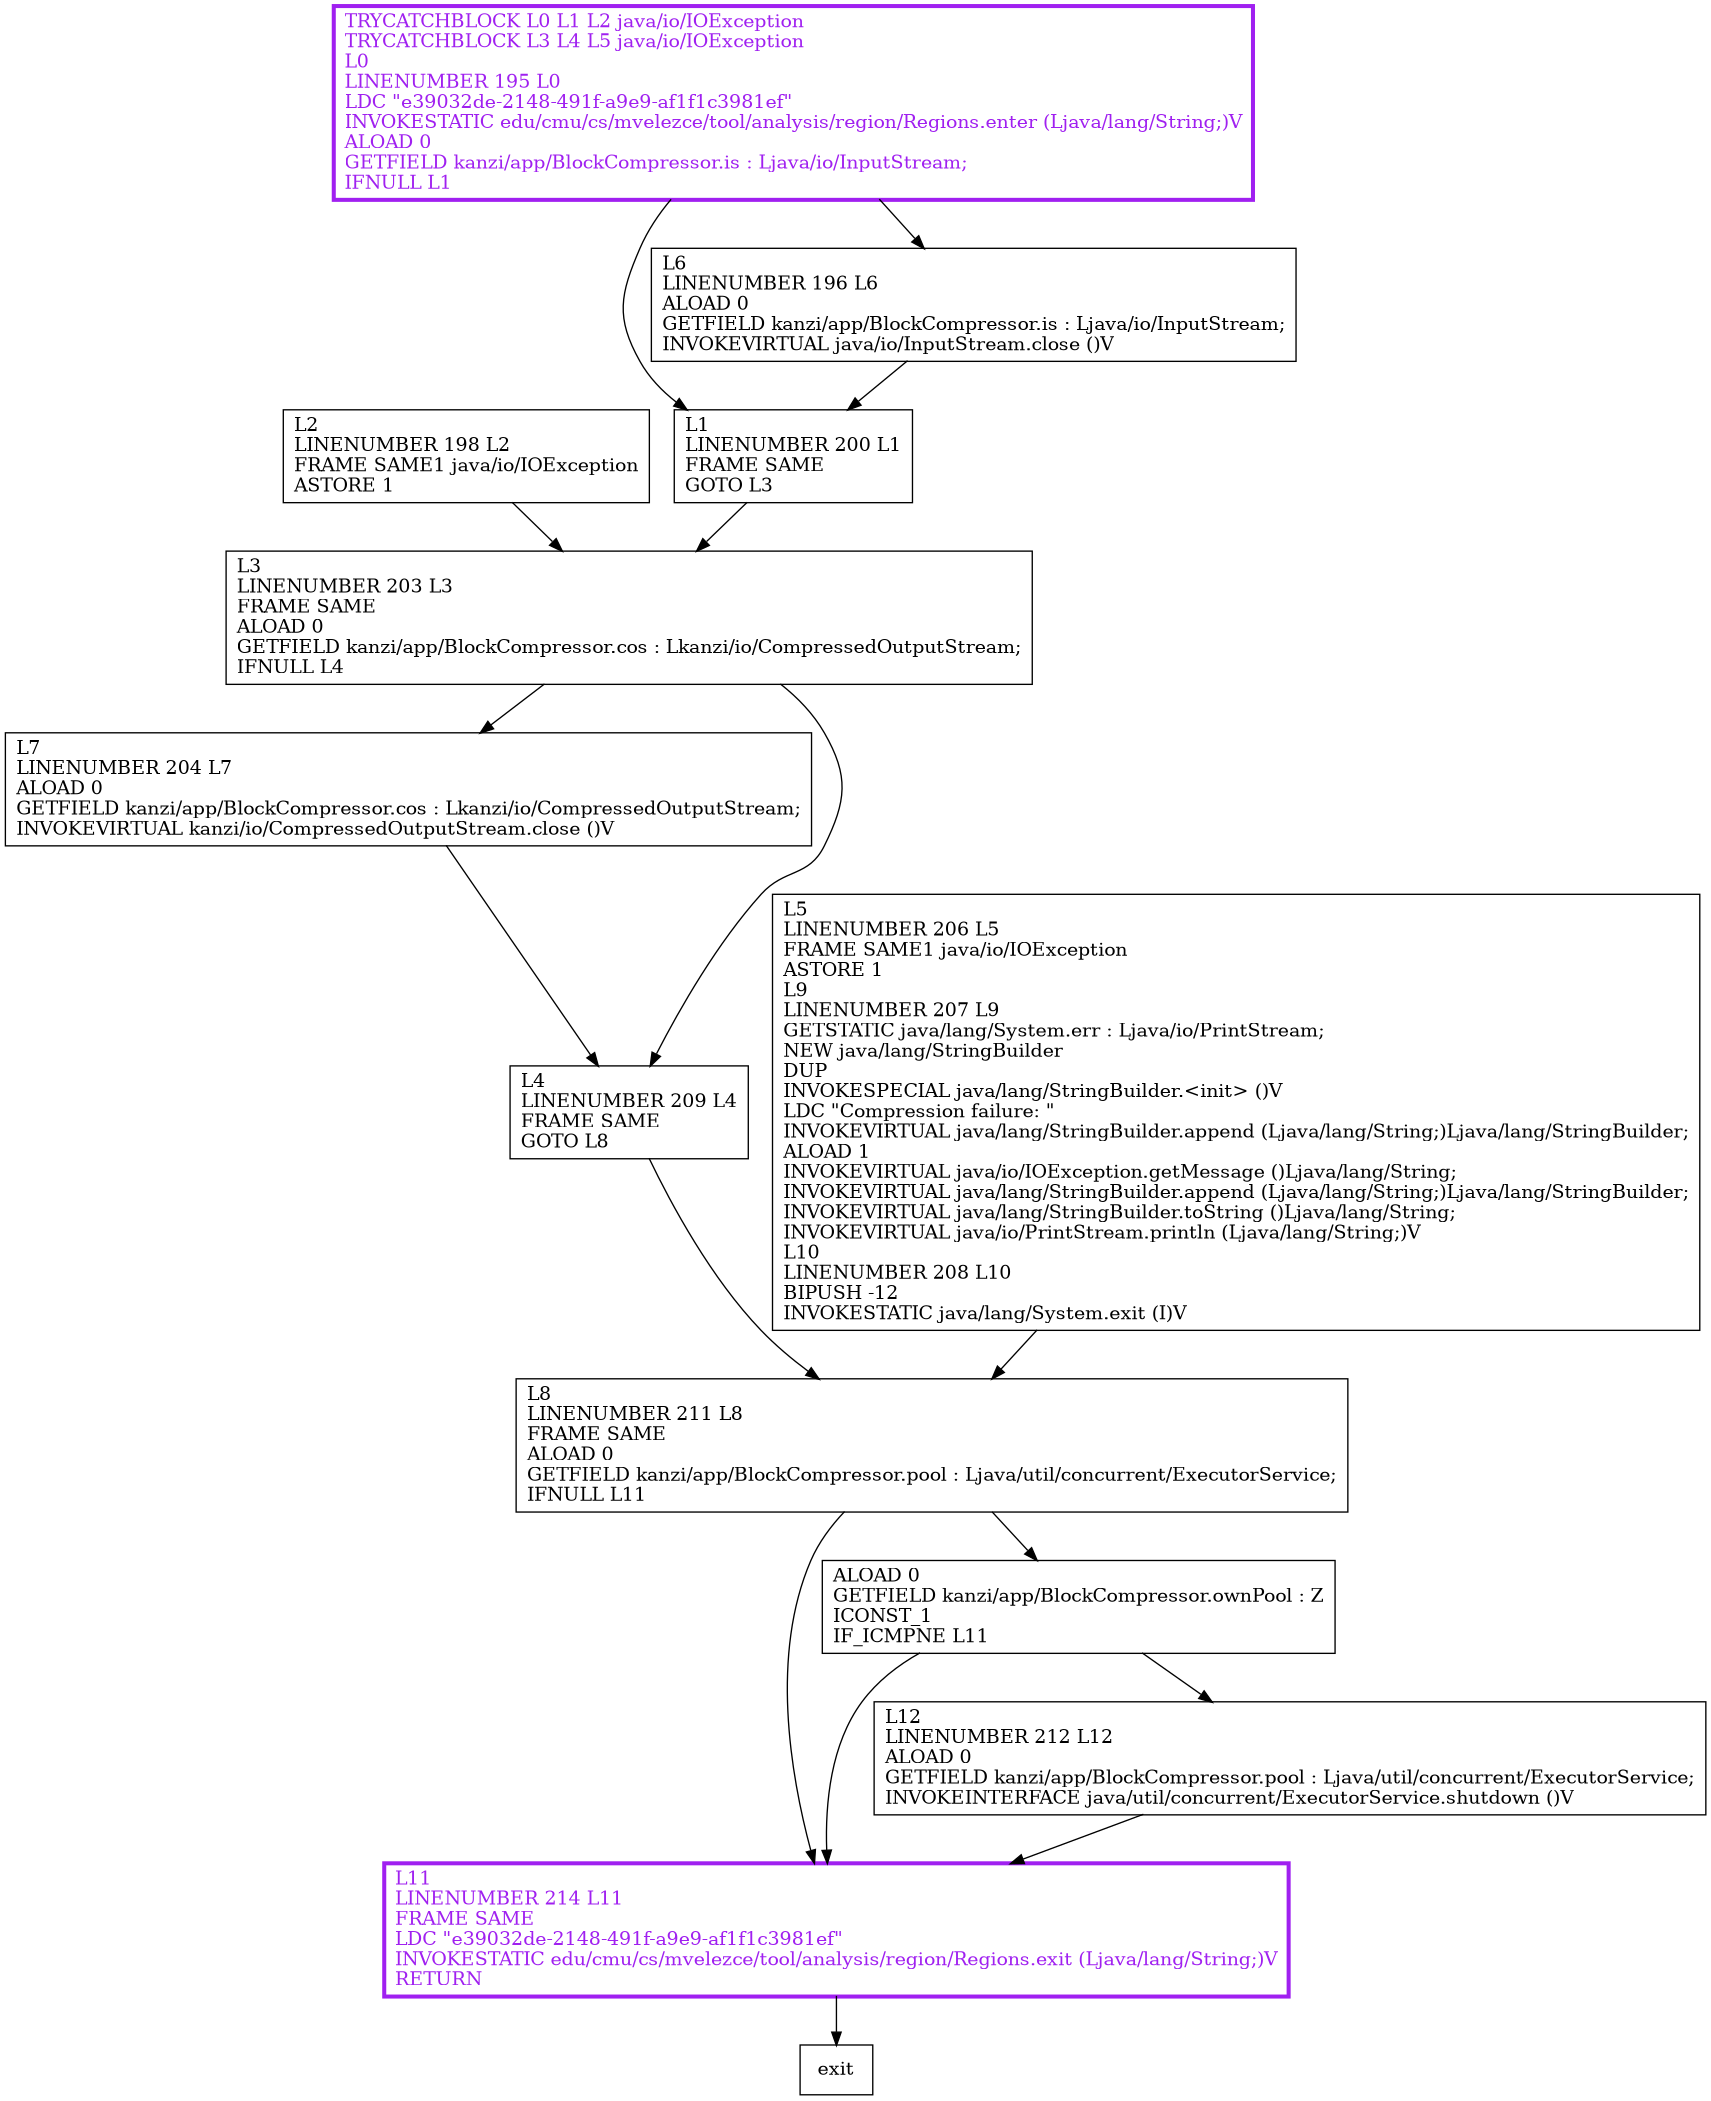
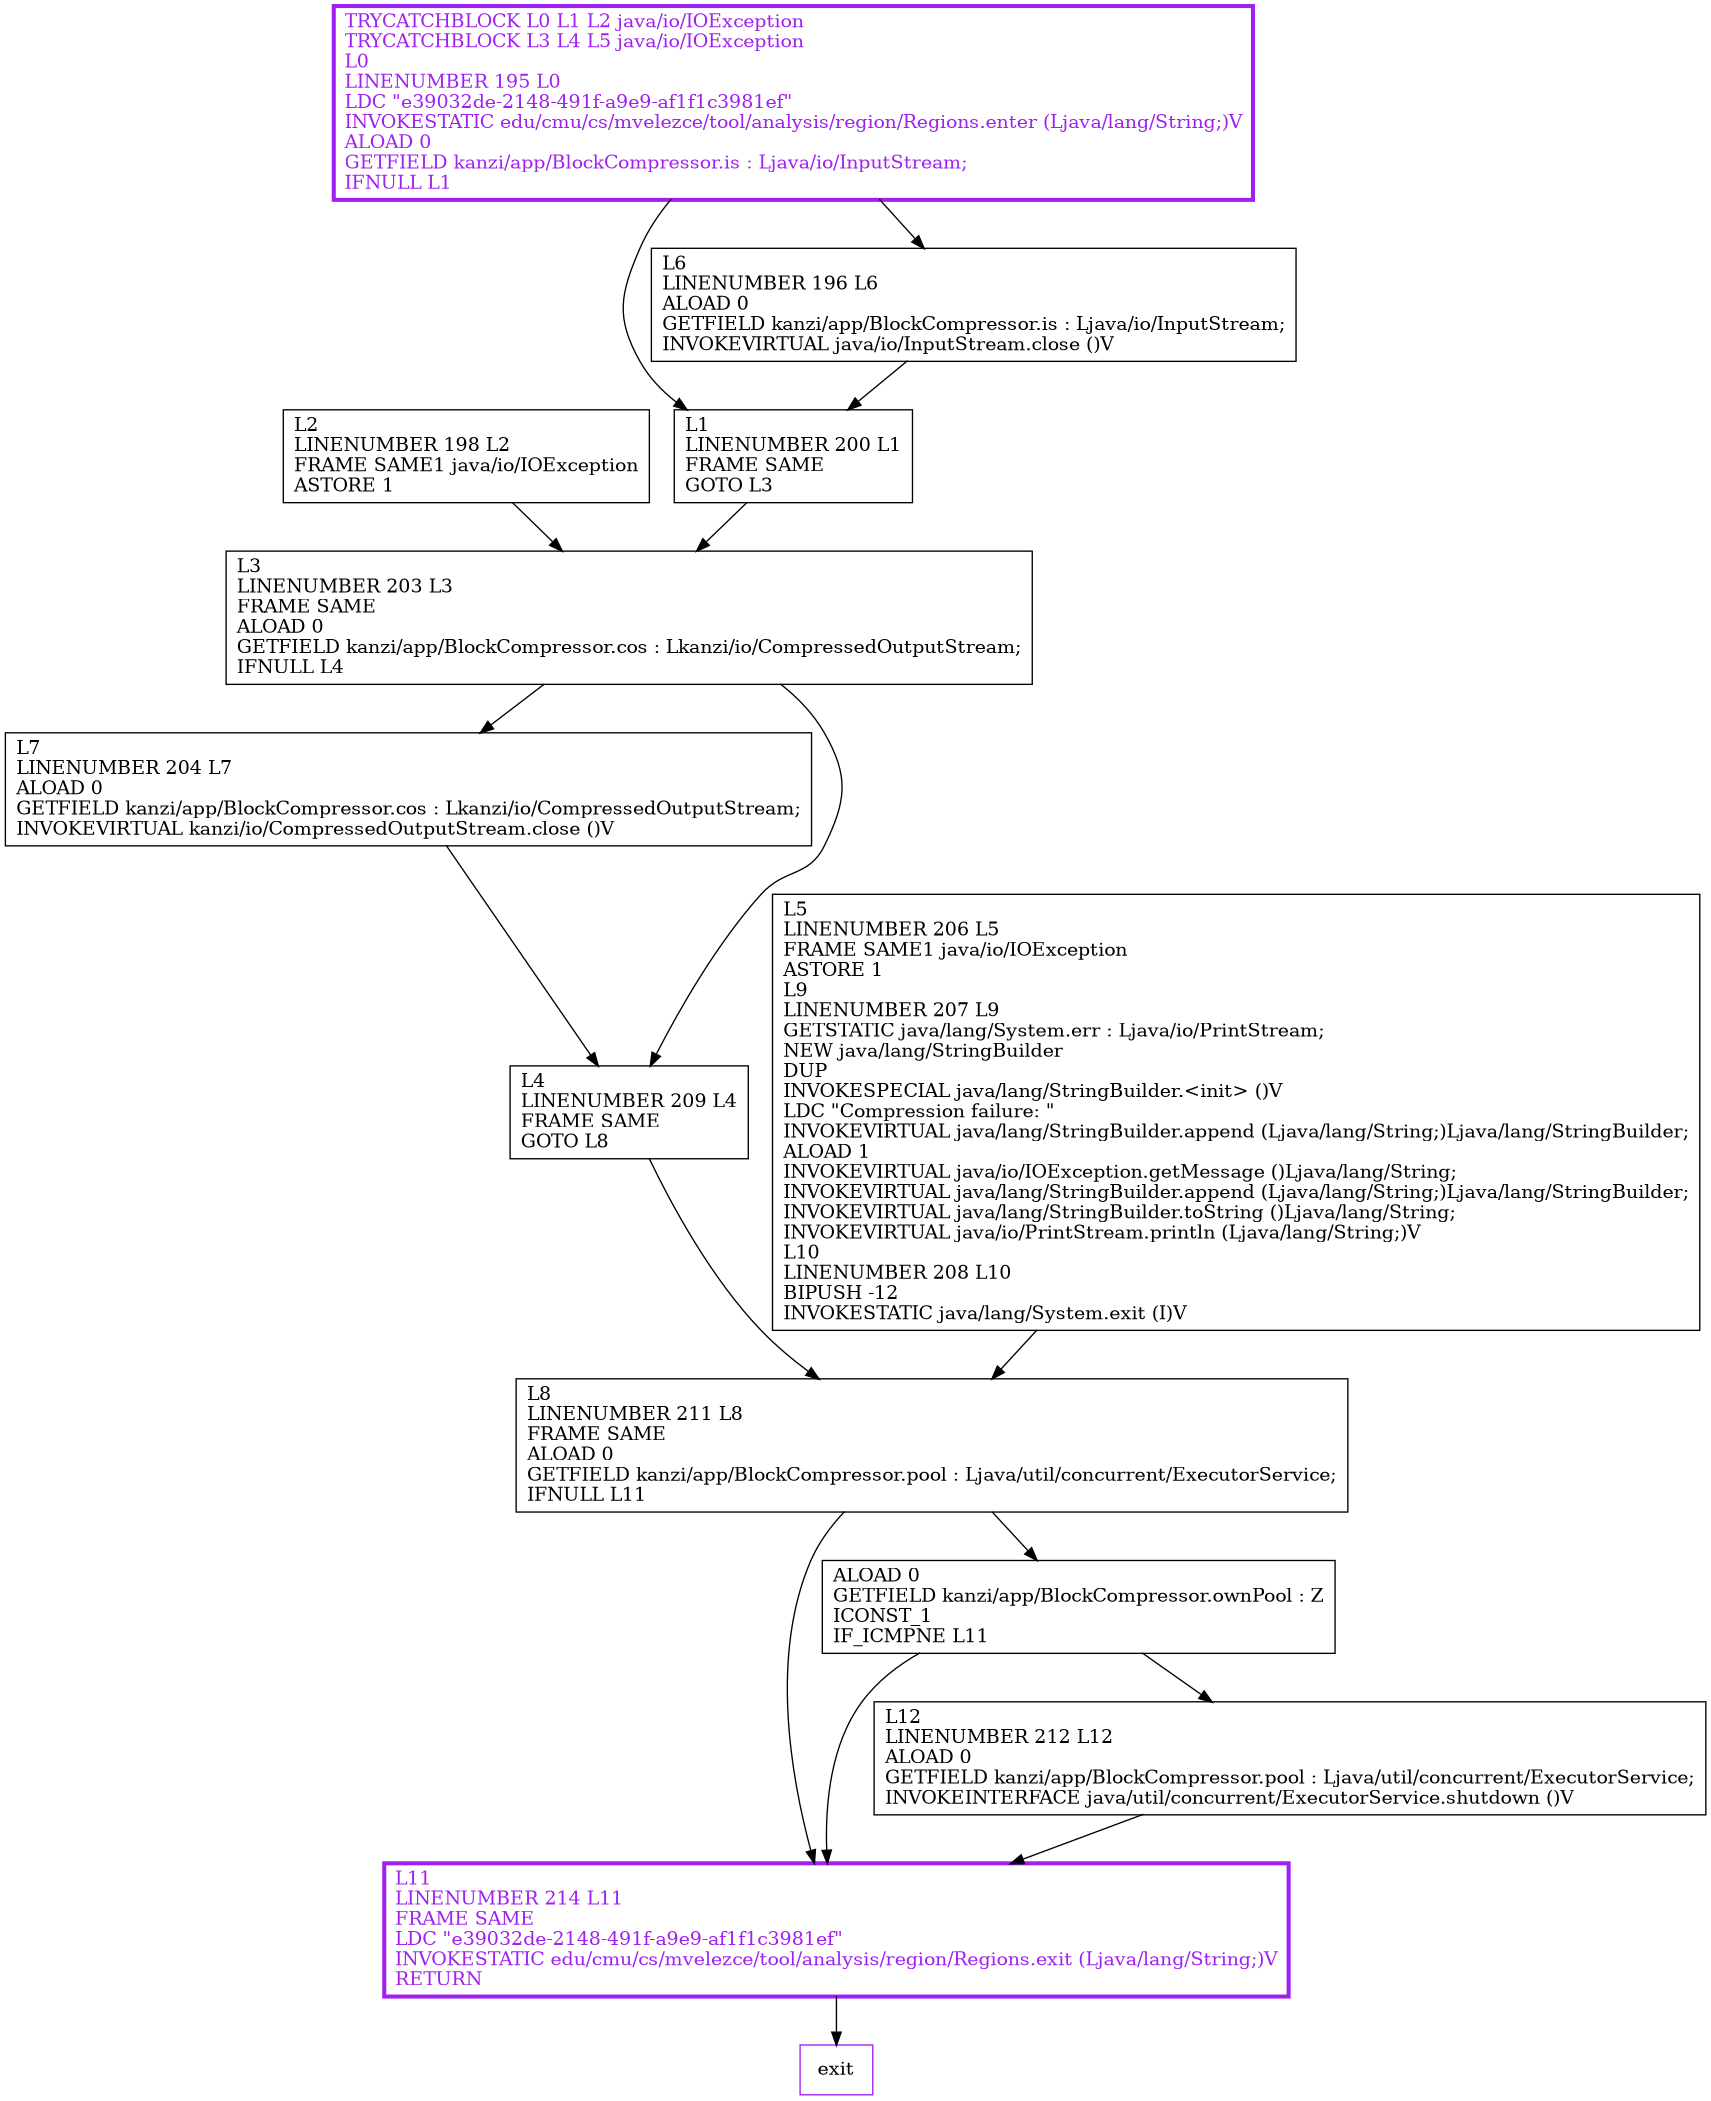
(836, 2070) -> (836, 2070)
